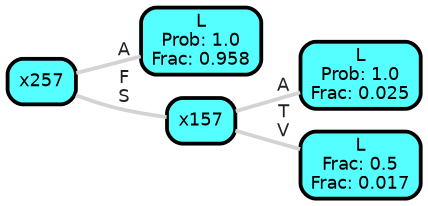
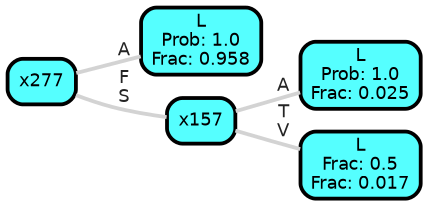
(42, 82) -> (42, 82)
